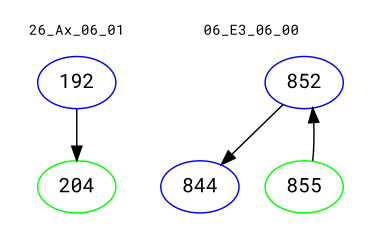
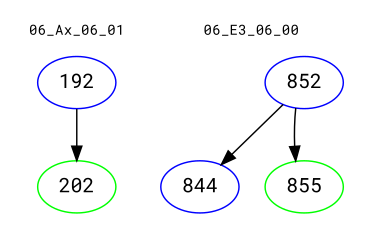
(78, 31) -> (78, 31)
(314, 142) -> (295, 127)
(77, 187) -> (77, 187)
